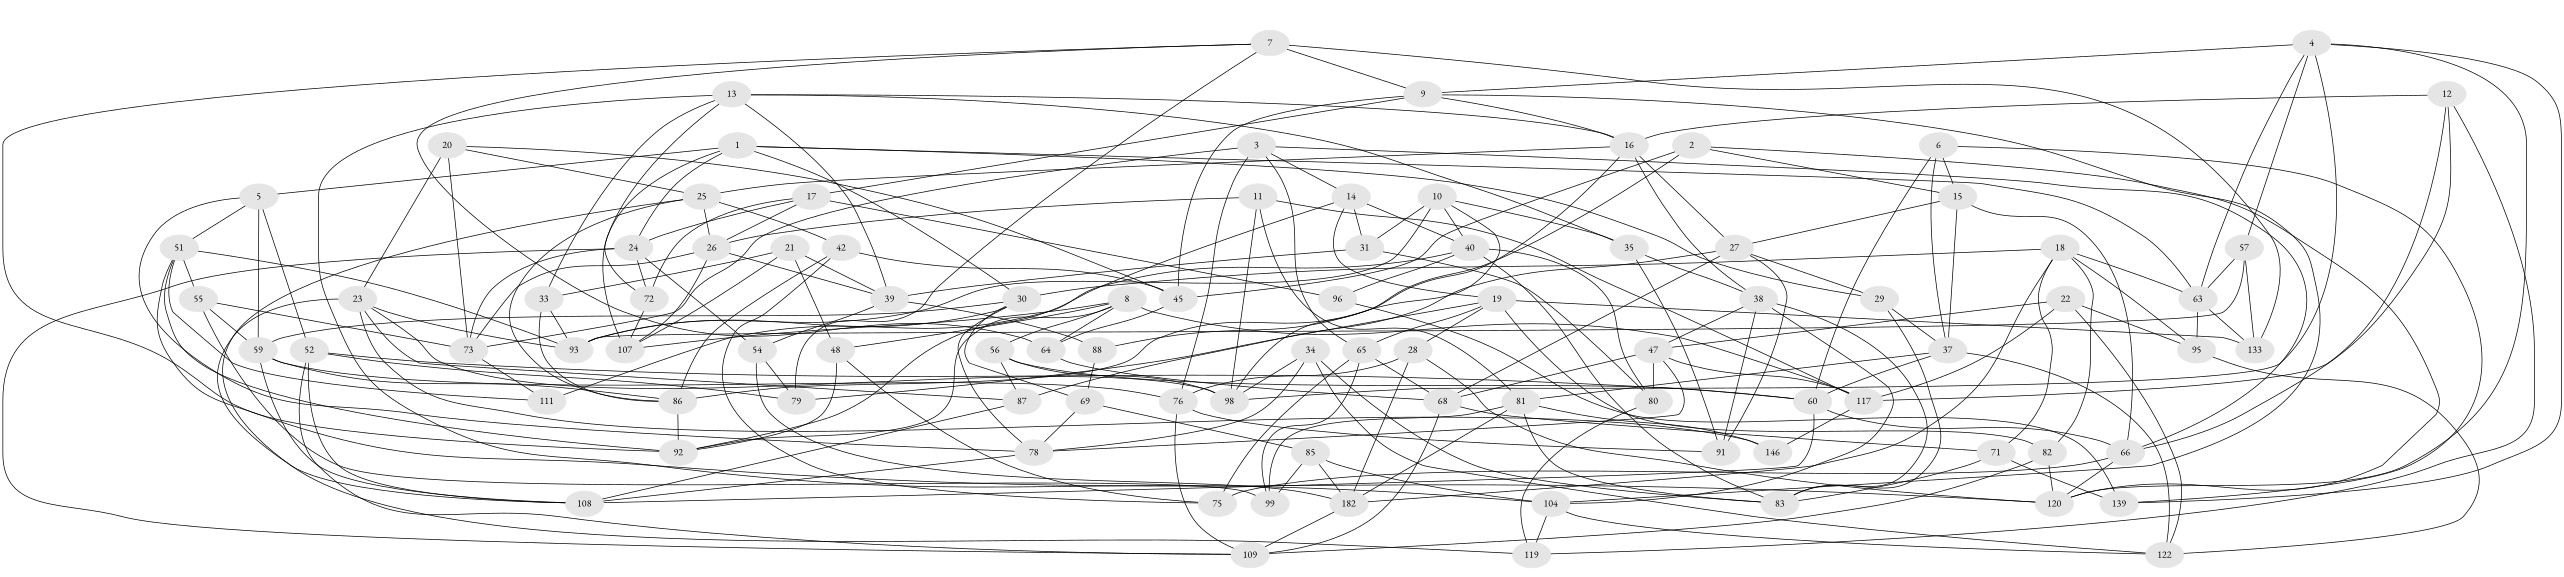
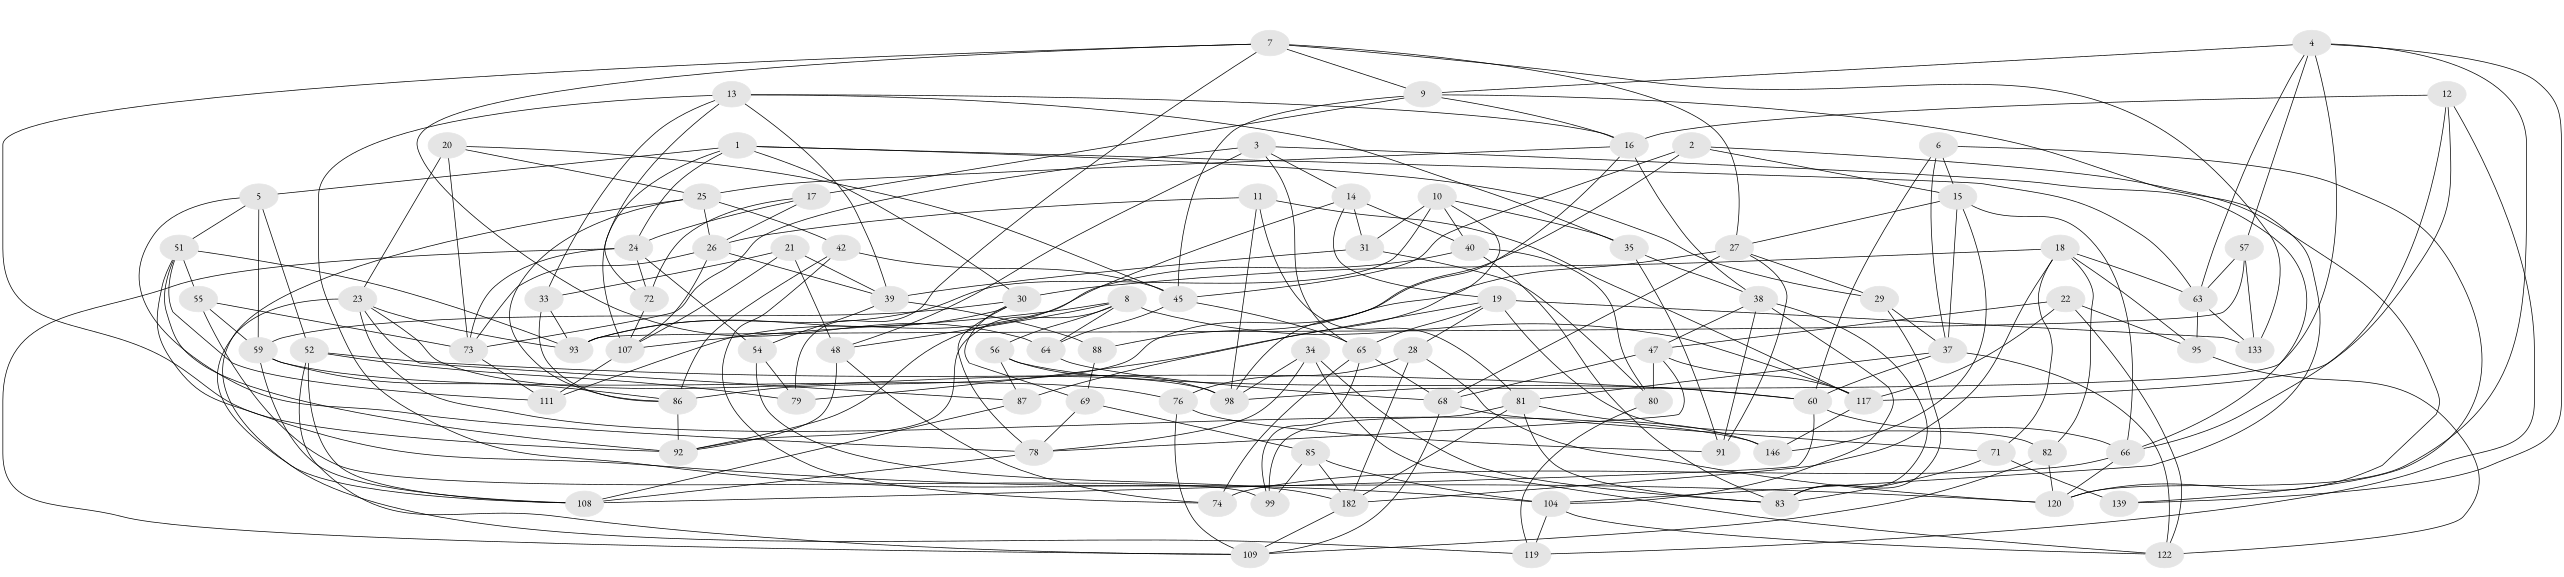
(1682, 196) -> (1575, 78)
(1214, 253) -> (1048, 252)
(1338, 299) -> none
none -> (1269, 318)
none -> (1964, 375)
none -> (586, 376)
(1217, 504) -> (1217, 504)
